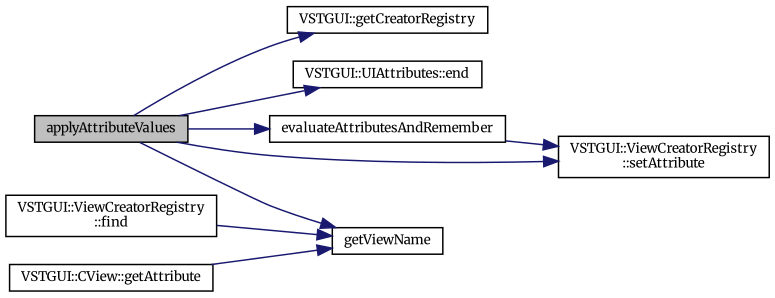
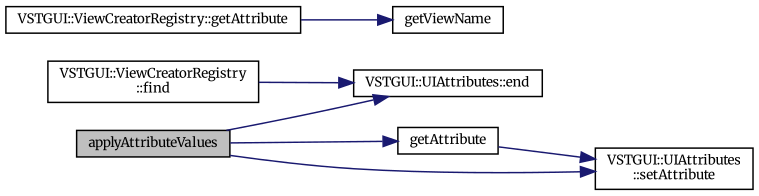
(388, 20) -> none
(388, 129) -> (448, 141)
(664, 157) -> (674, 169)
(229, 186) -> none
(267, 230) -> (299, 83)
(111, 278) -> (153, 20)
